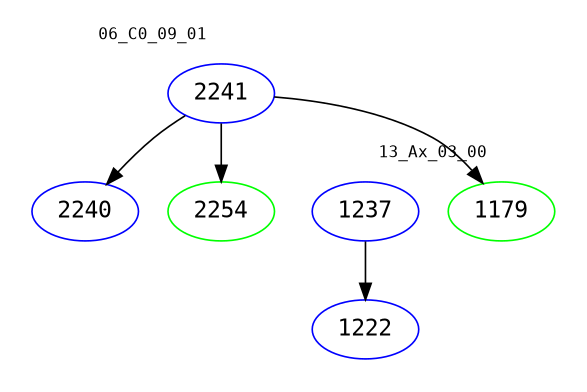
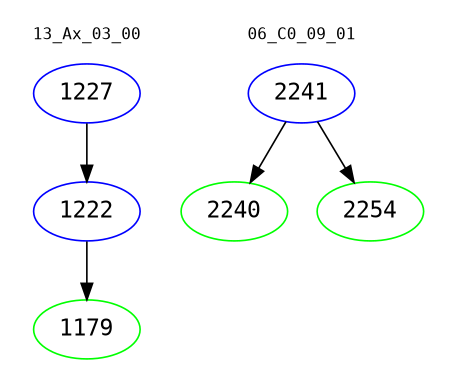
(380, 116) -> (87, 262)
(85, 211) -> (234, 211)
(365, 211) -> (87, 93)
